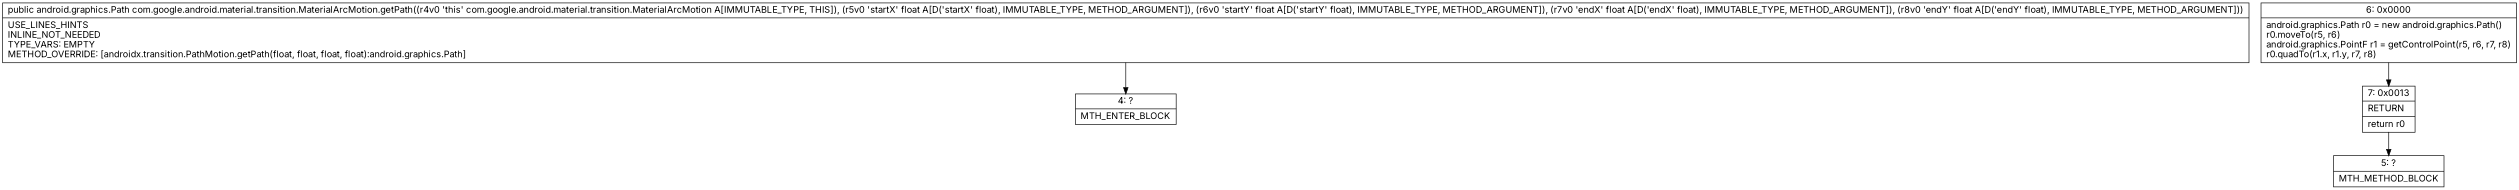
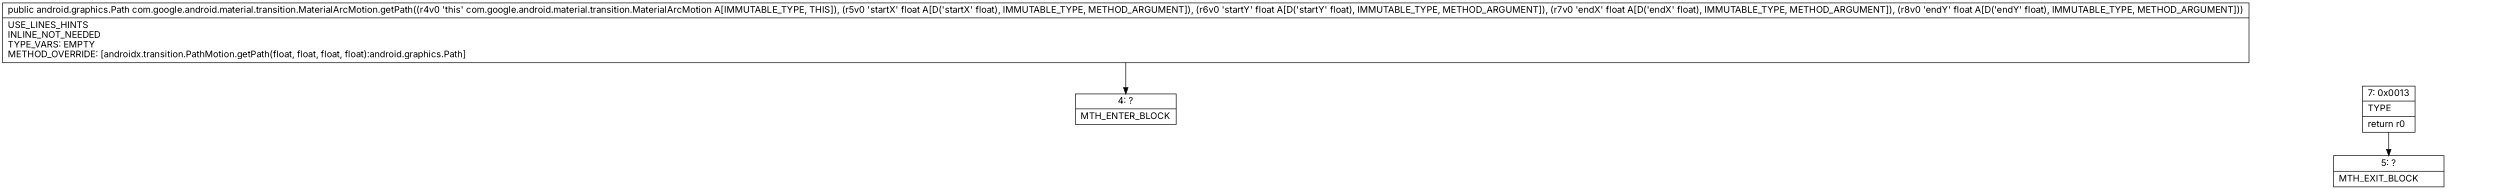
(2389, 33) -> none
(2386, 109) -> (2380, 109)
(2389, 179) -> (2379, 179)
